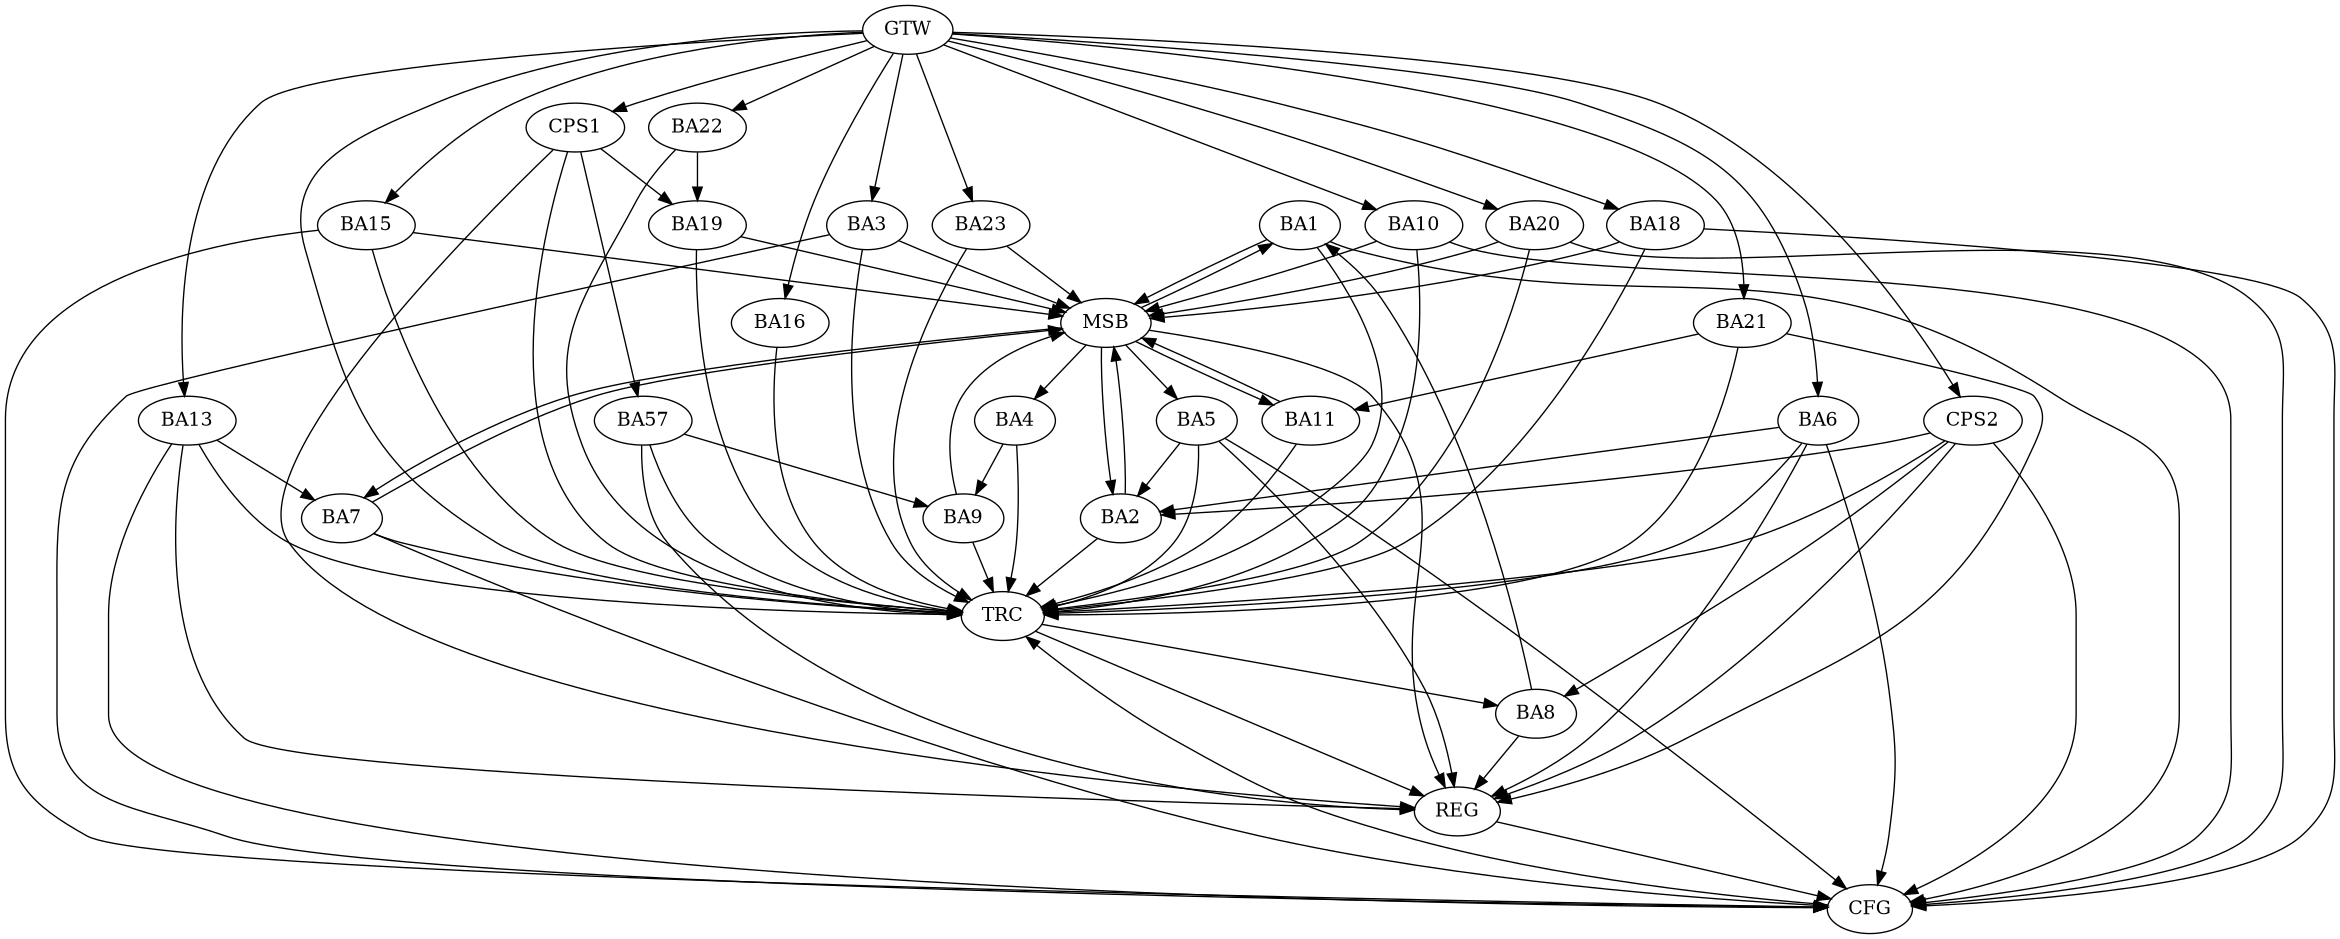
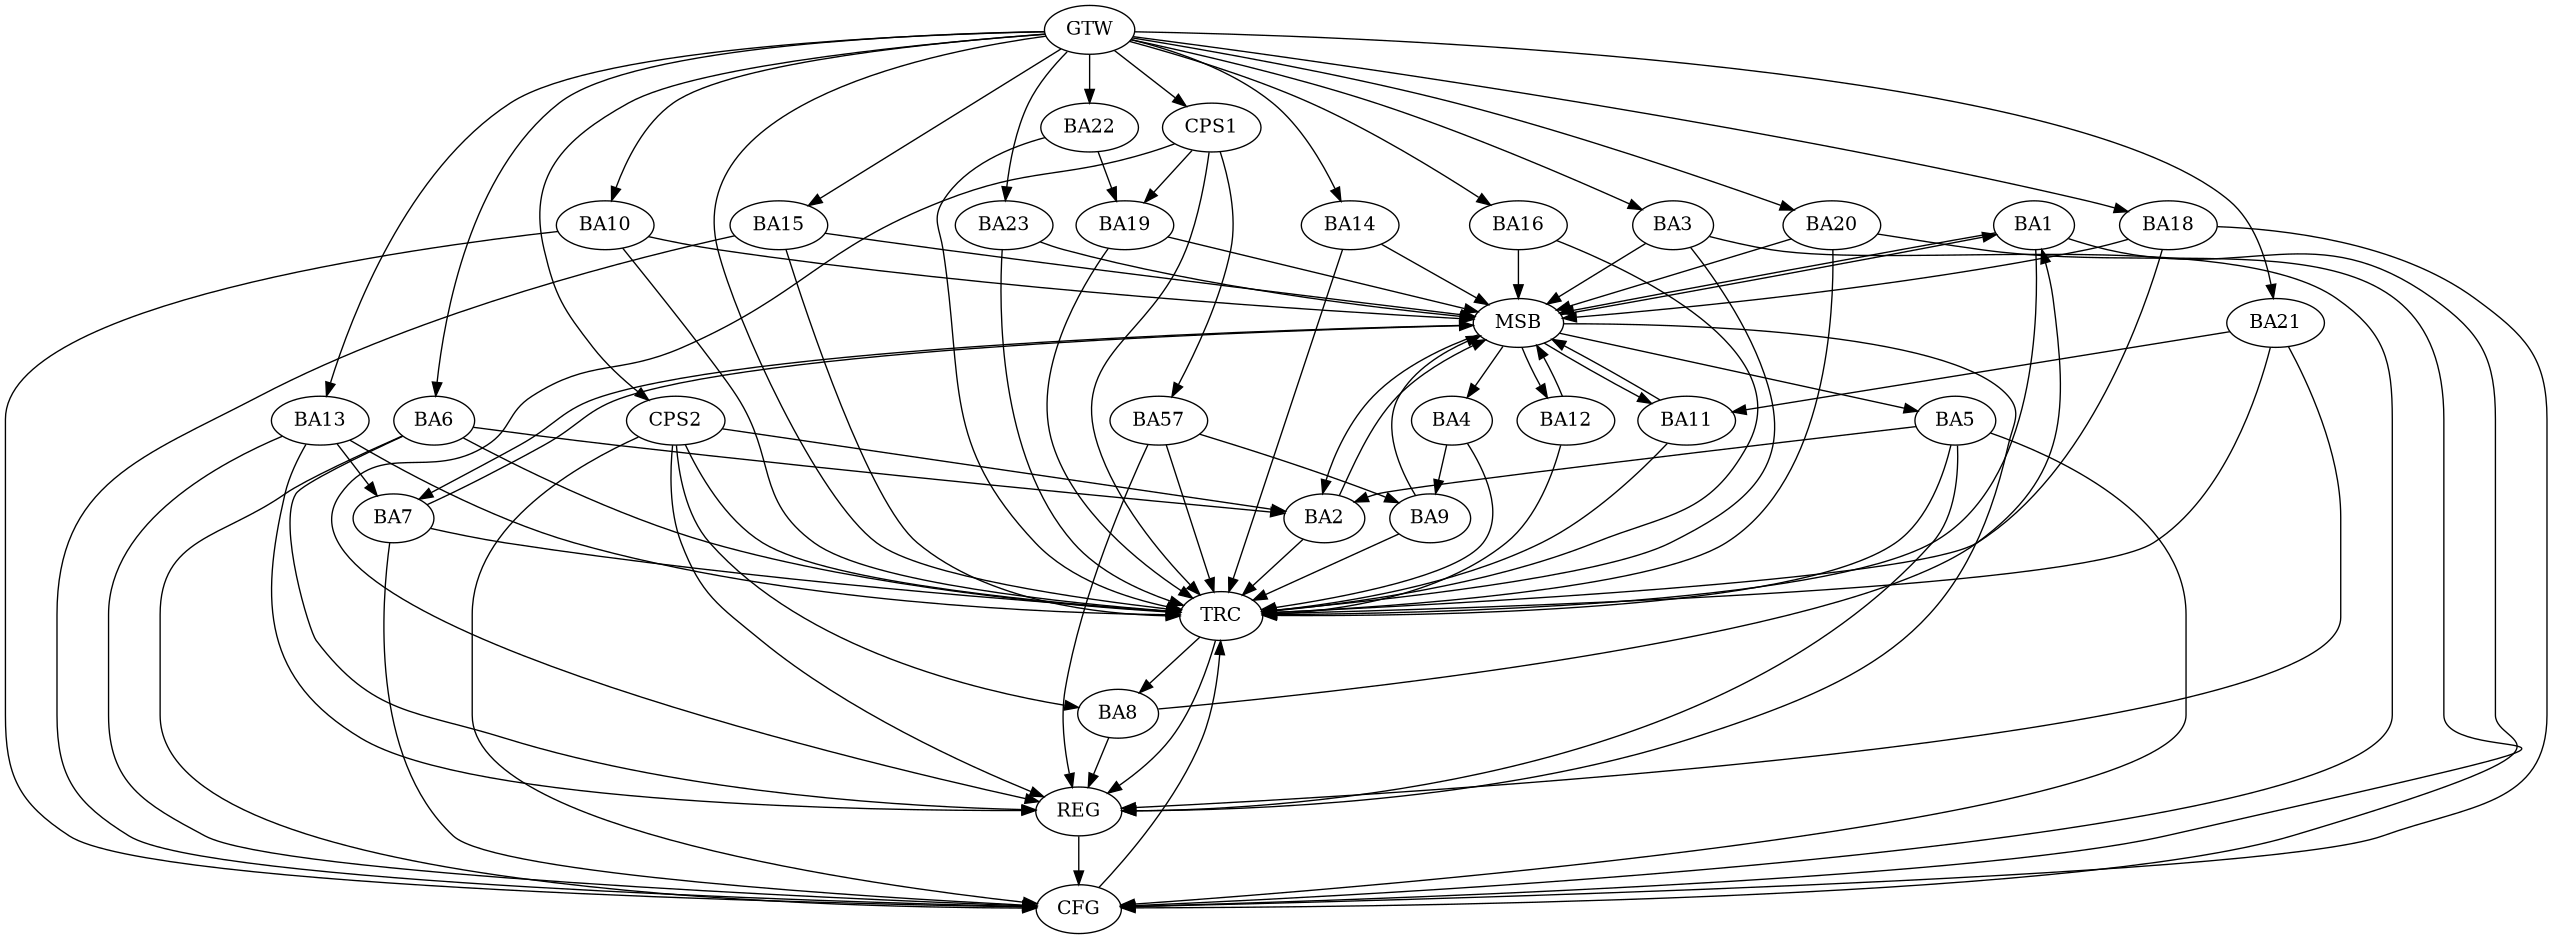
none -> (1350, 225)
none -> (1518, 267)
none -> (1566, 421)
